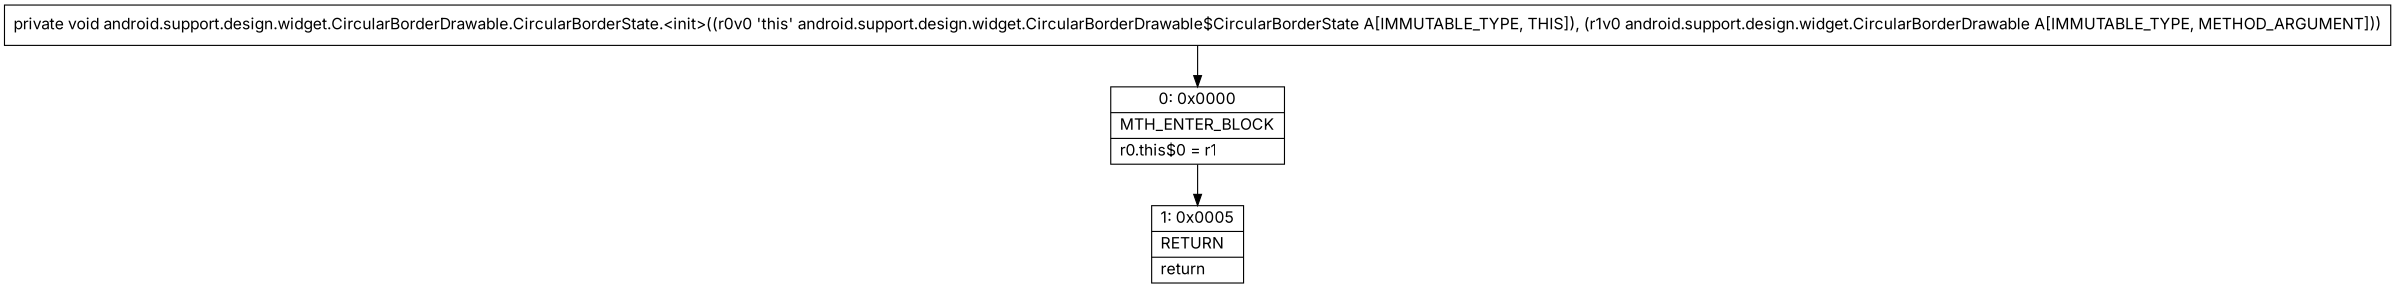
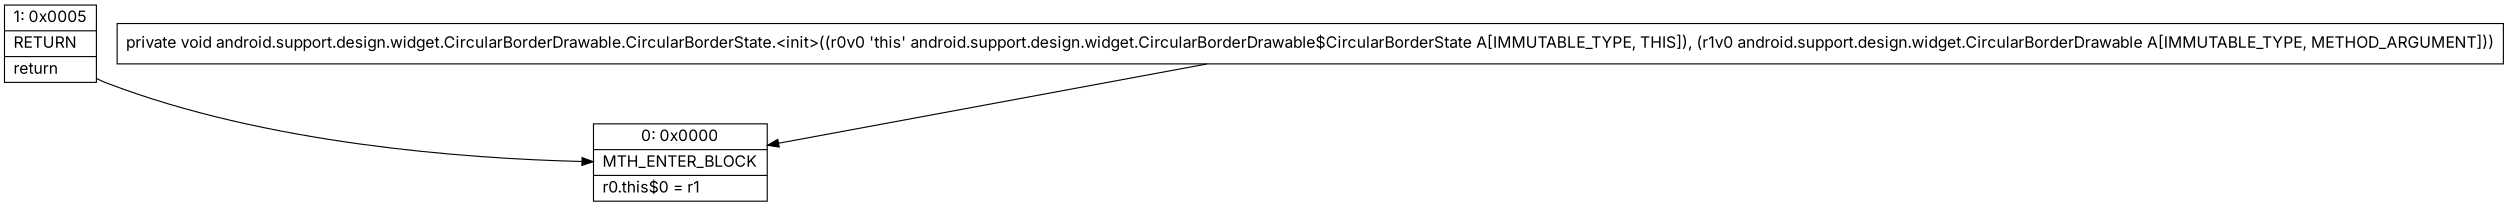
(1198, 179) -> (336, 140)
